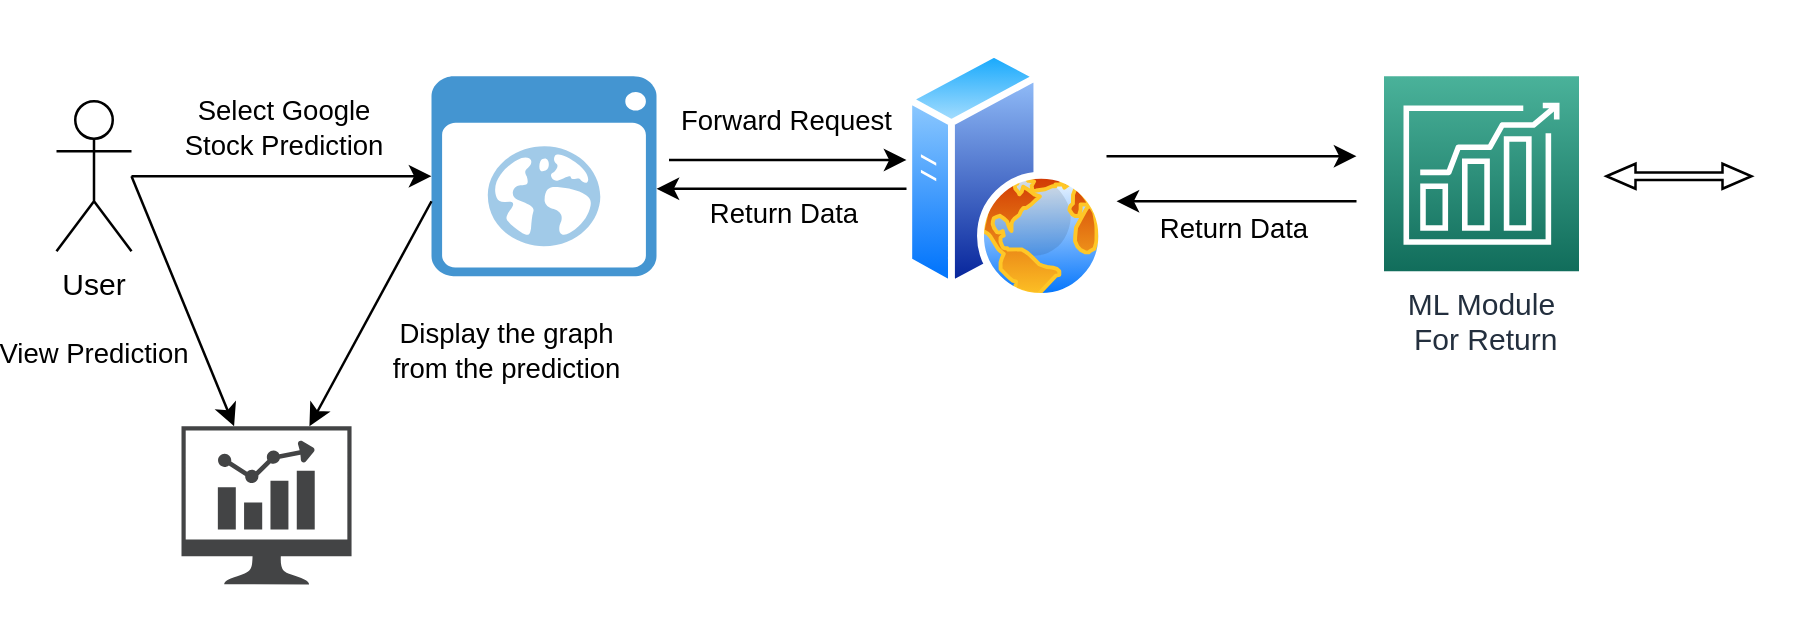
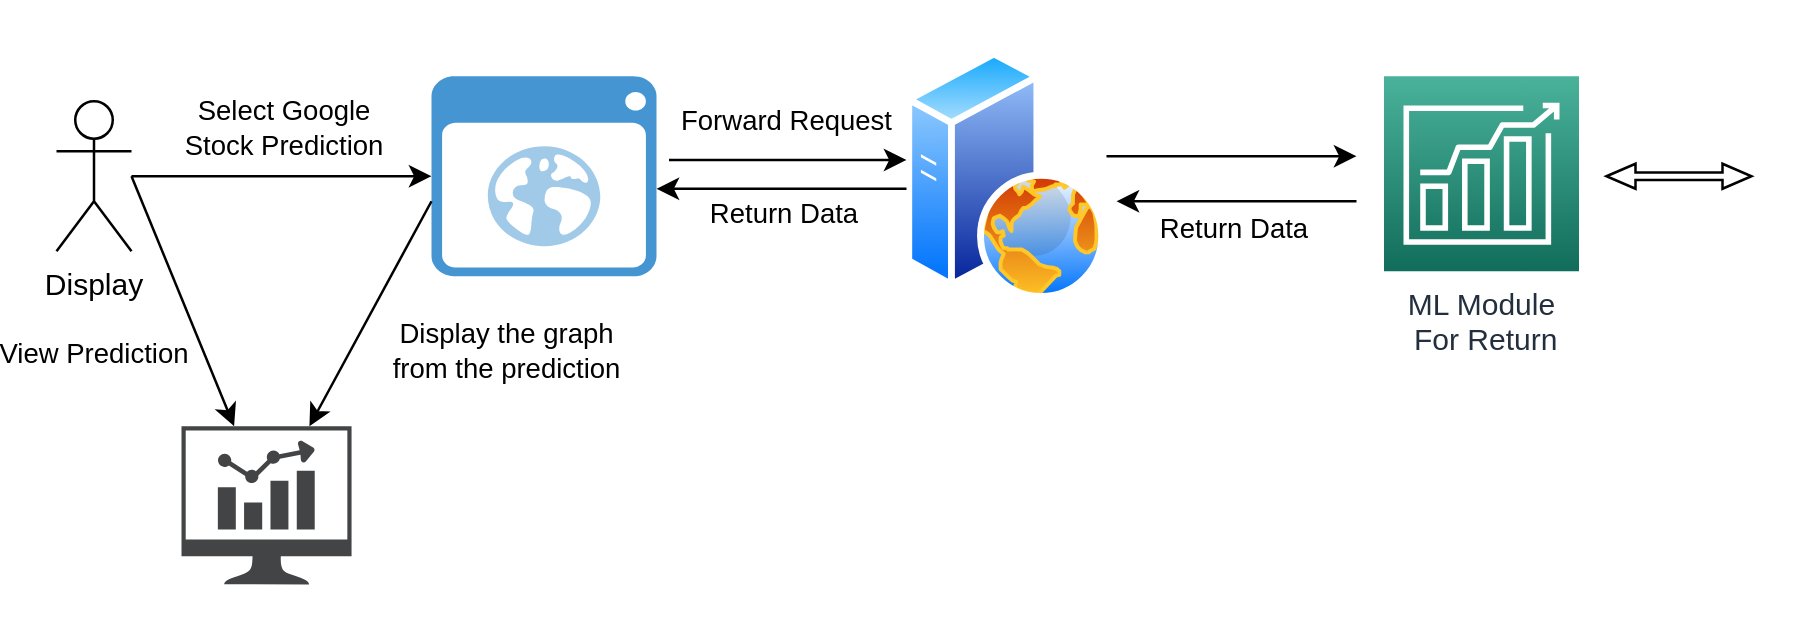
(95, 287) -> (95, 287)
